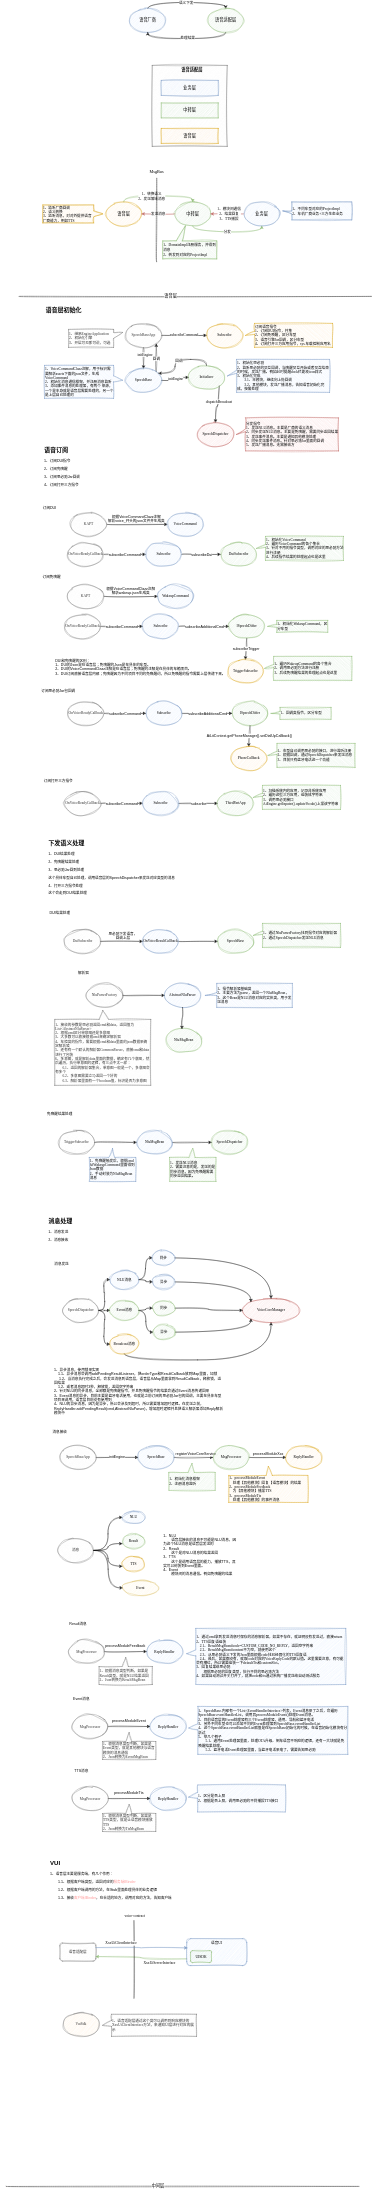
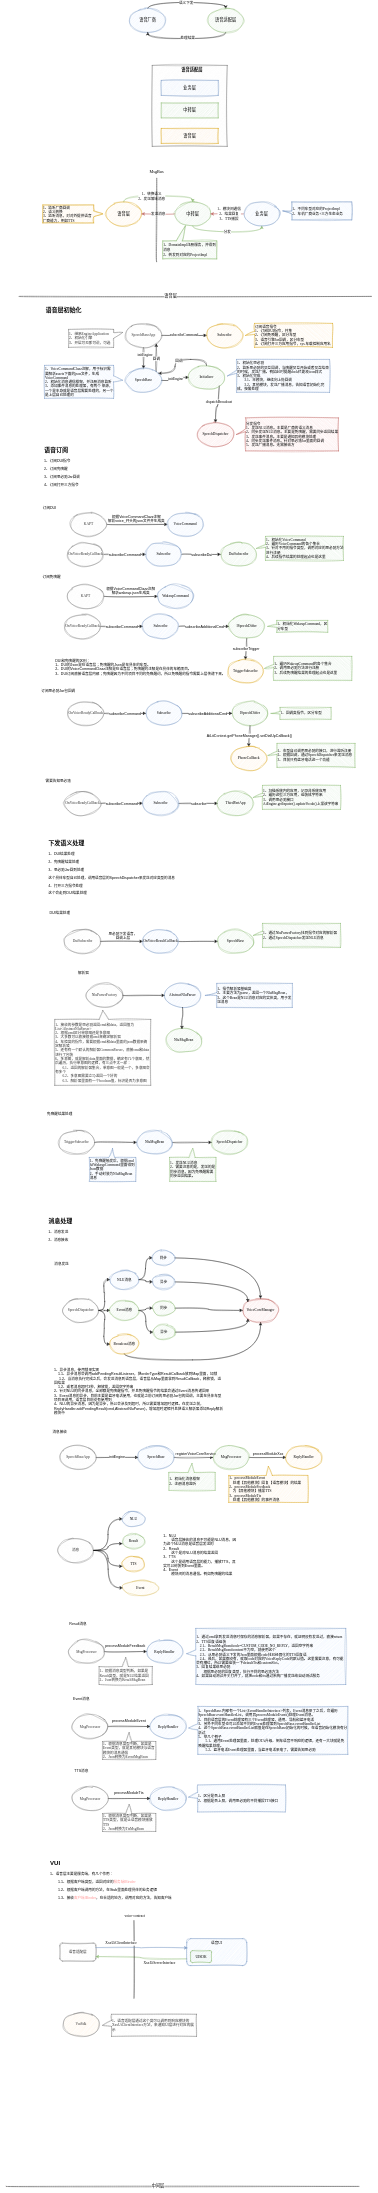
(58, 781) -> (58, 781)
(271, 1310) -> (261, 1310)
(134, 1517) -> (134, 1519)
